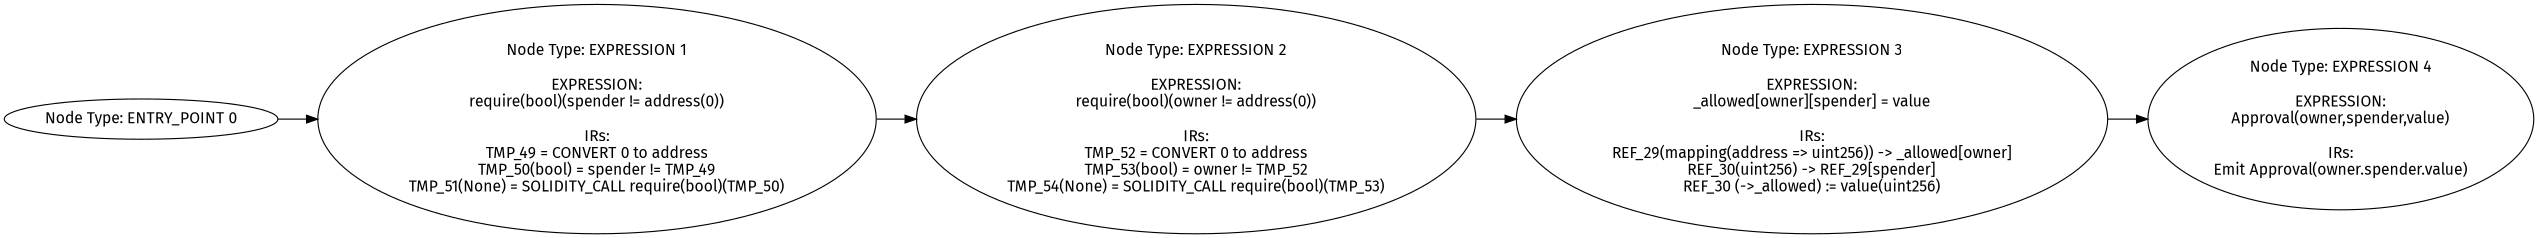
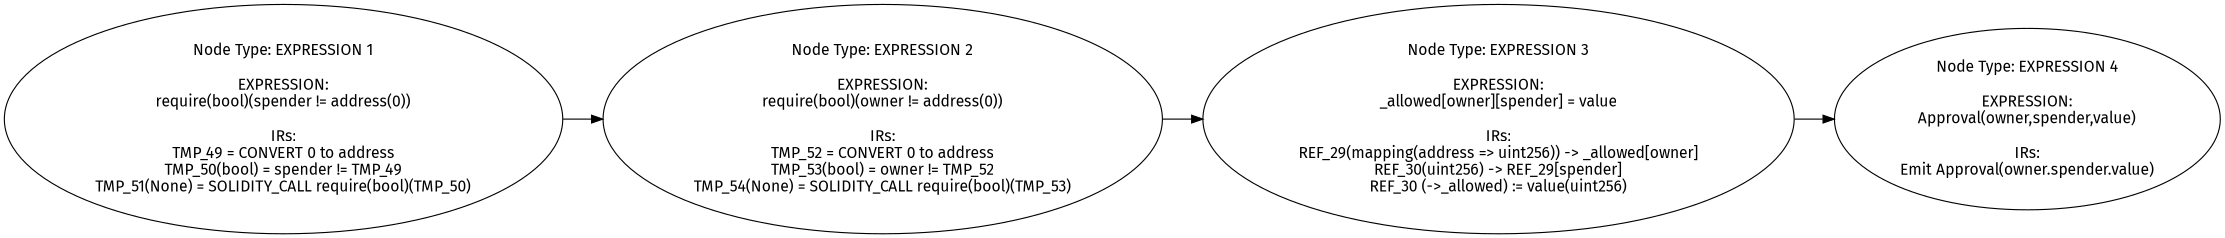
(141, 119) -> none
